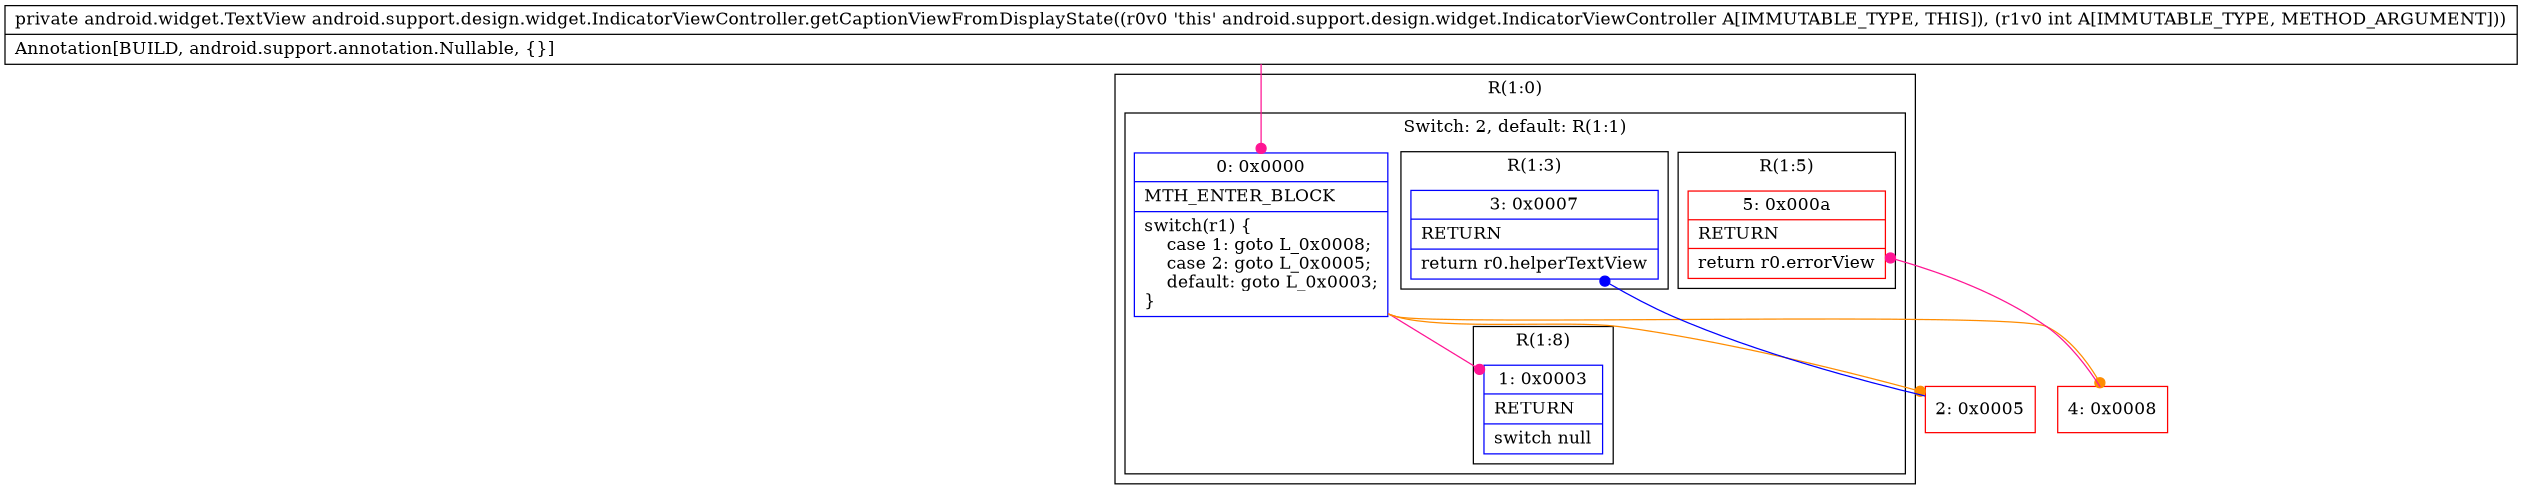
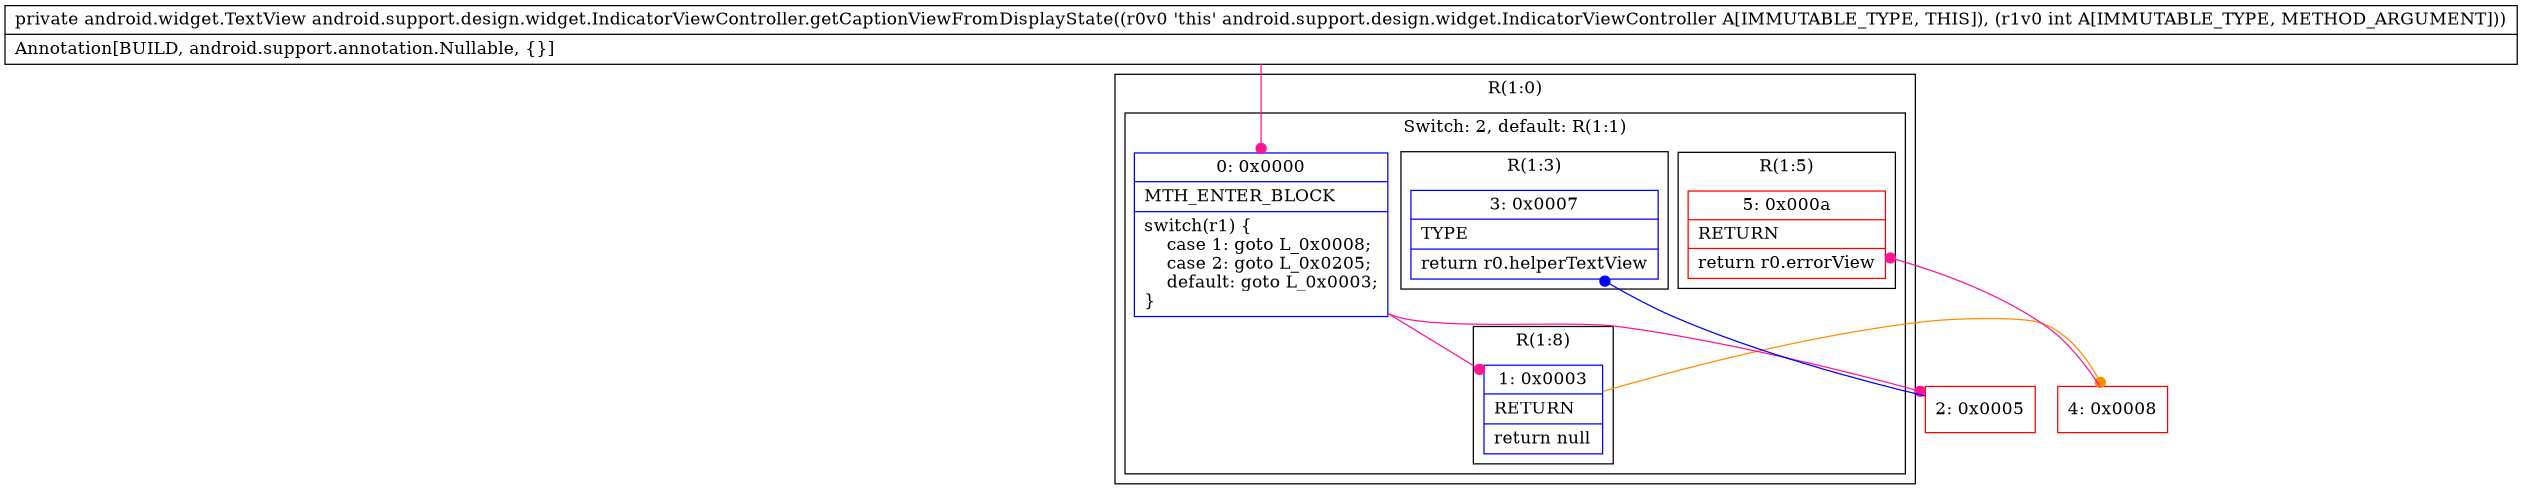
(1461, 233) -> (1445, 233)
(1258, 263) -> (1258, 263)
(1754, 319) -> (1859, 331)
(1654, 332) -> (1654, 332)
(1543, 438) -> (1543, 438)
